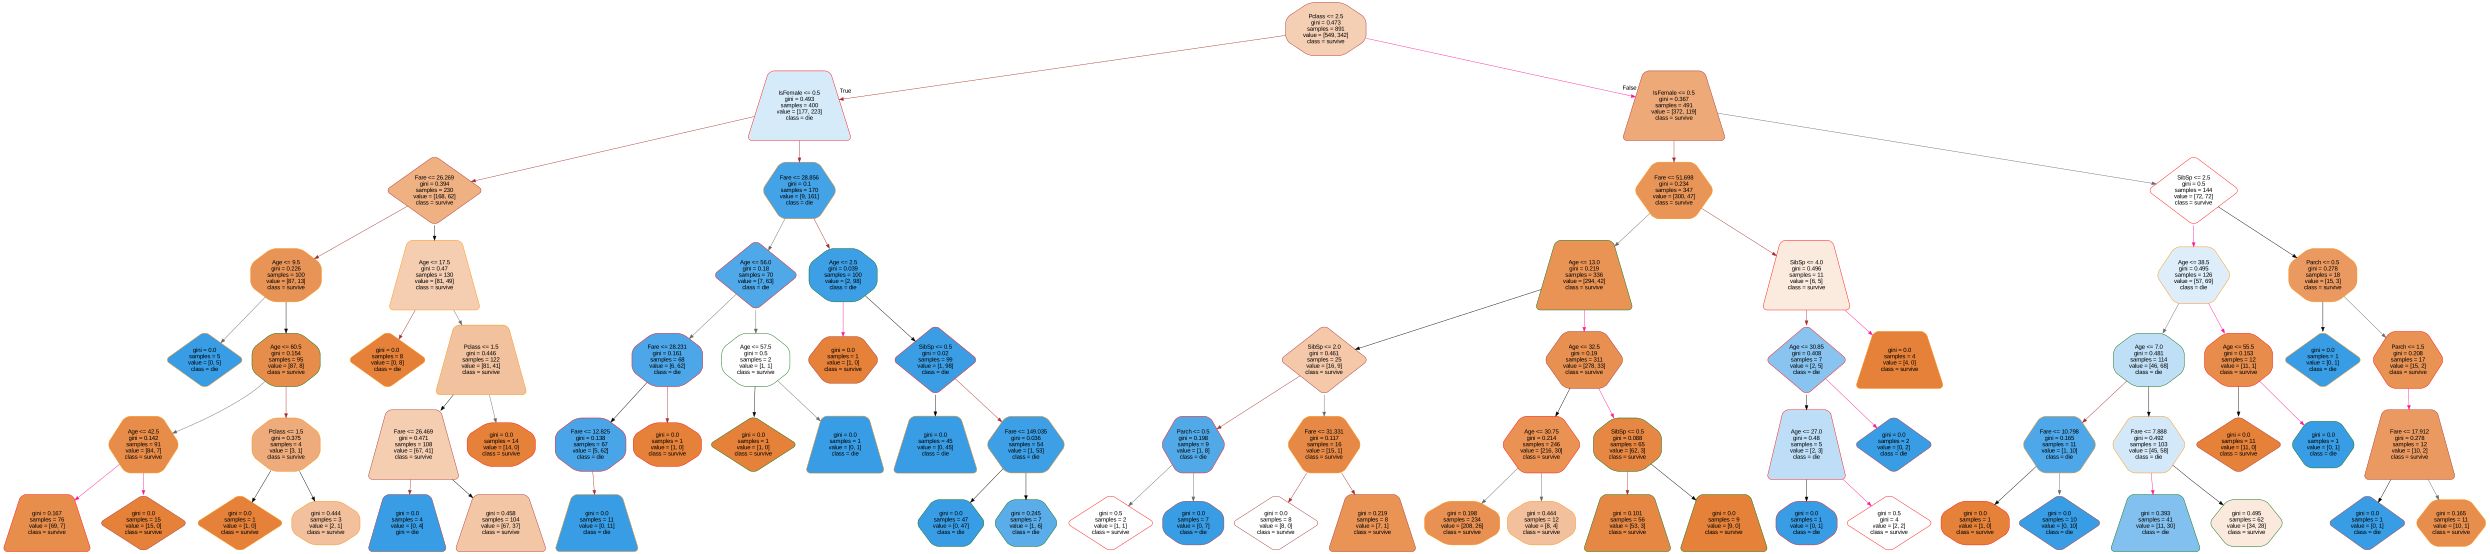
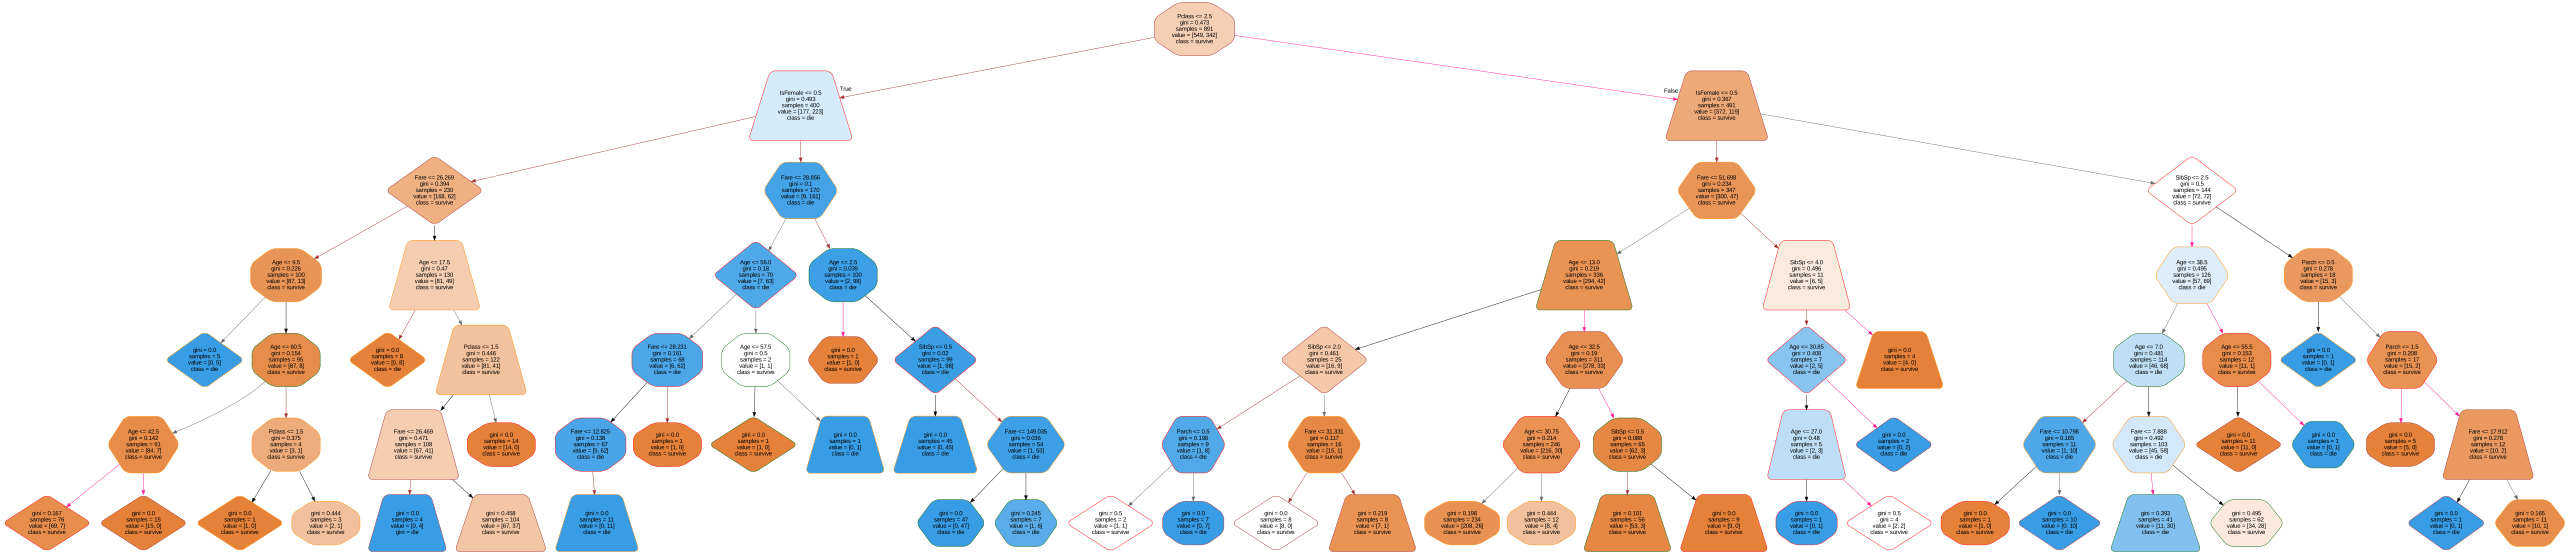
none -> (2400, 445)
(47, 523) -> (47, 523)
(1724, 523) -> (1724, 523)
